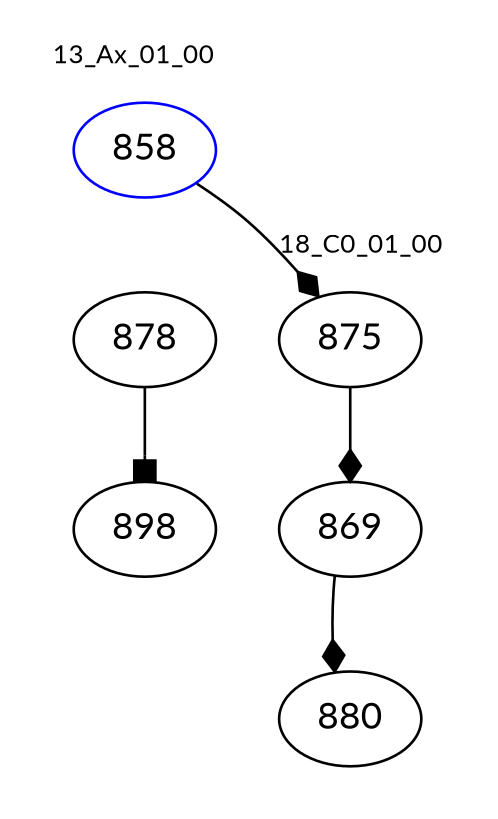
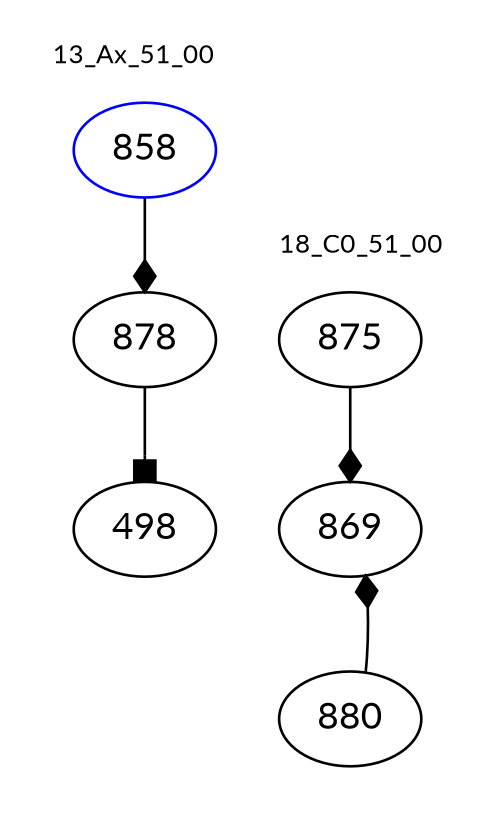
(134, 57) -> (134, 57)
(362, 246) -> (362, 246)
(275, 247) -> (145, 229)
(145, 529) -> (145, 529)
(333, 608) -> (368, 639)
